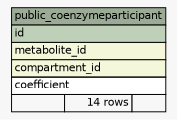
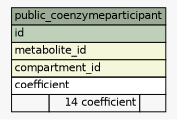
(108, 103) -> (101, 103)
